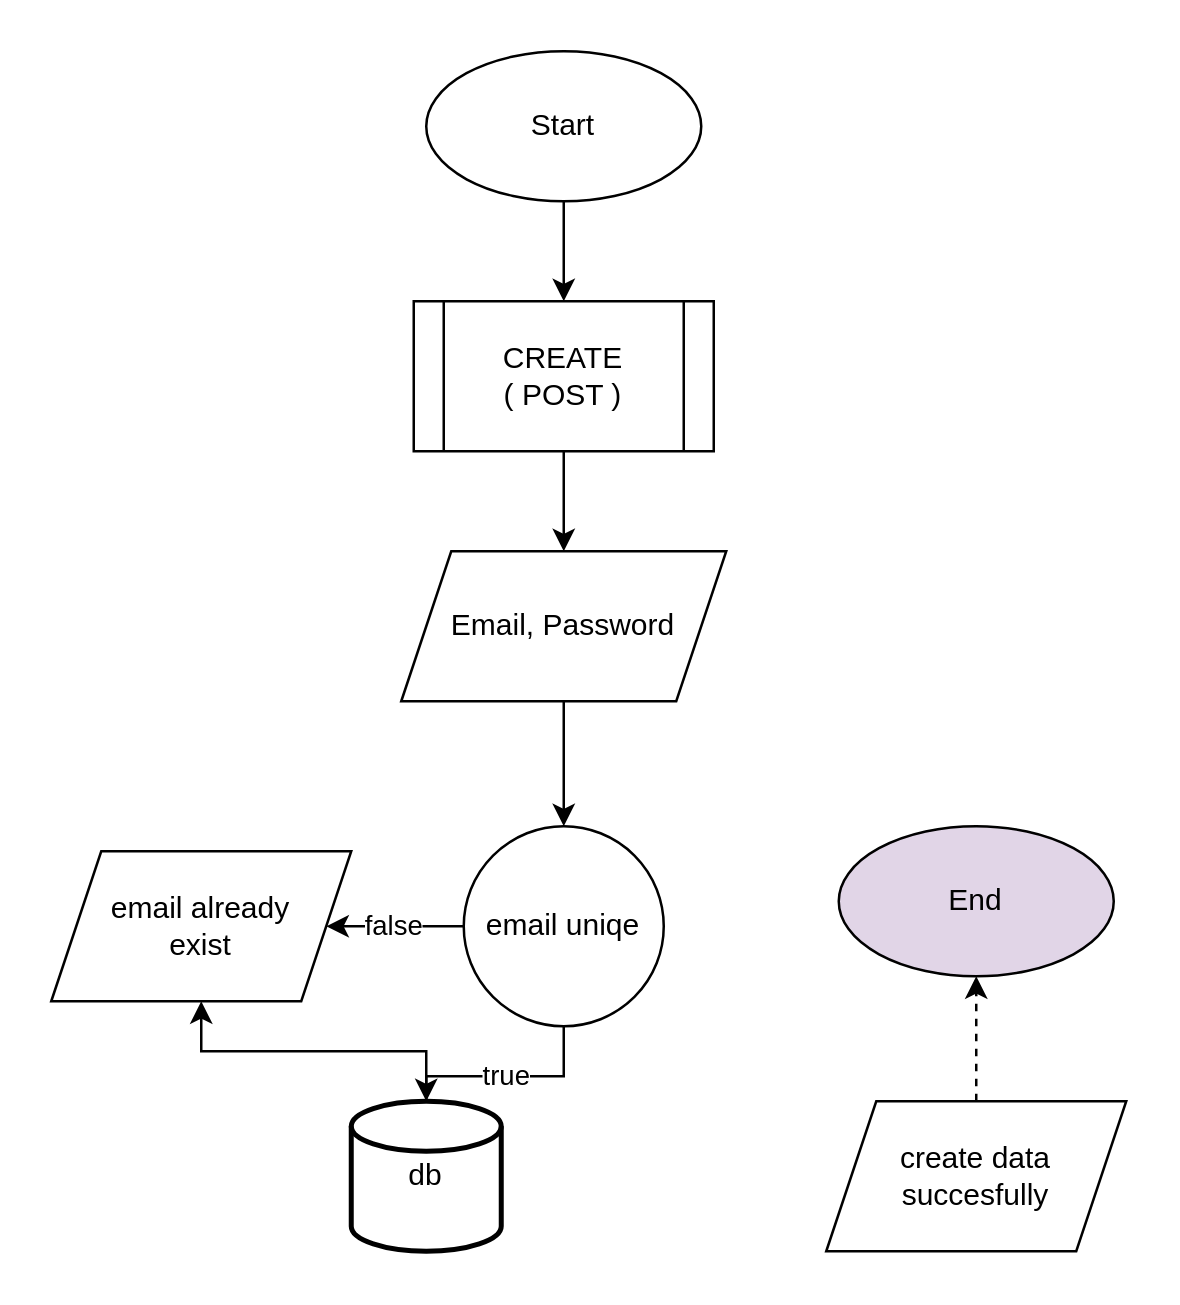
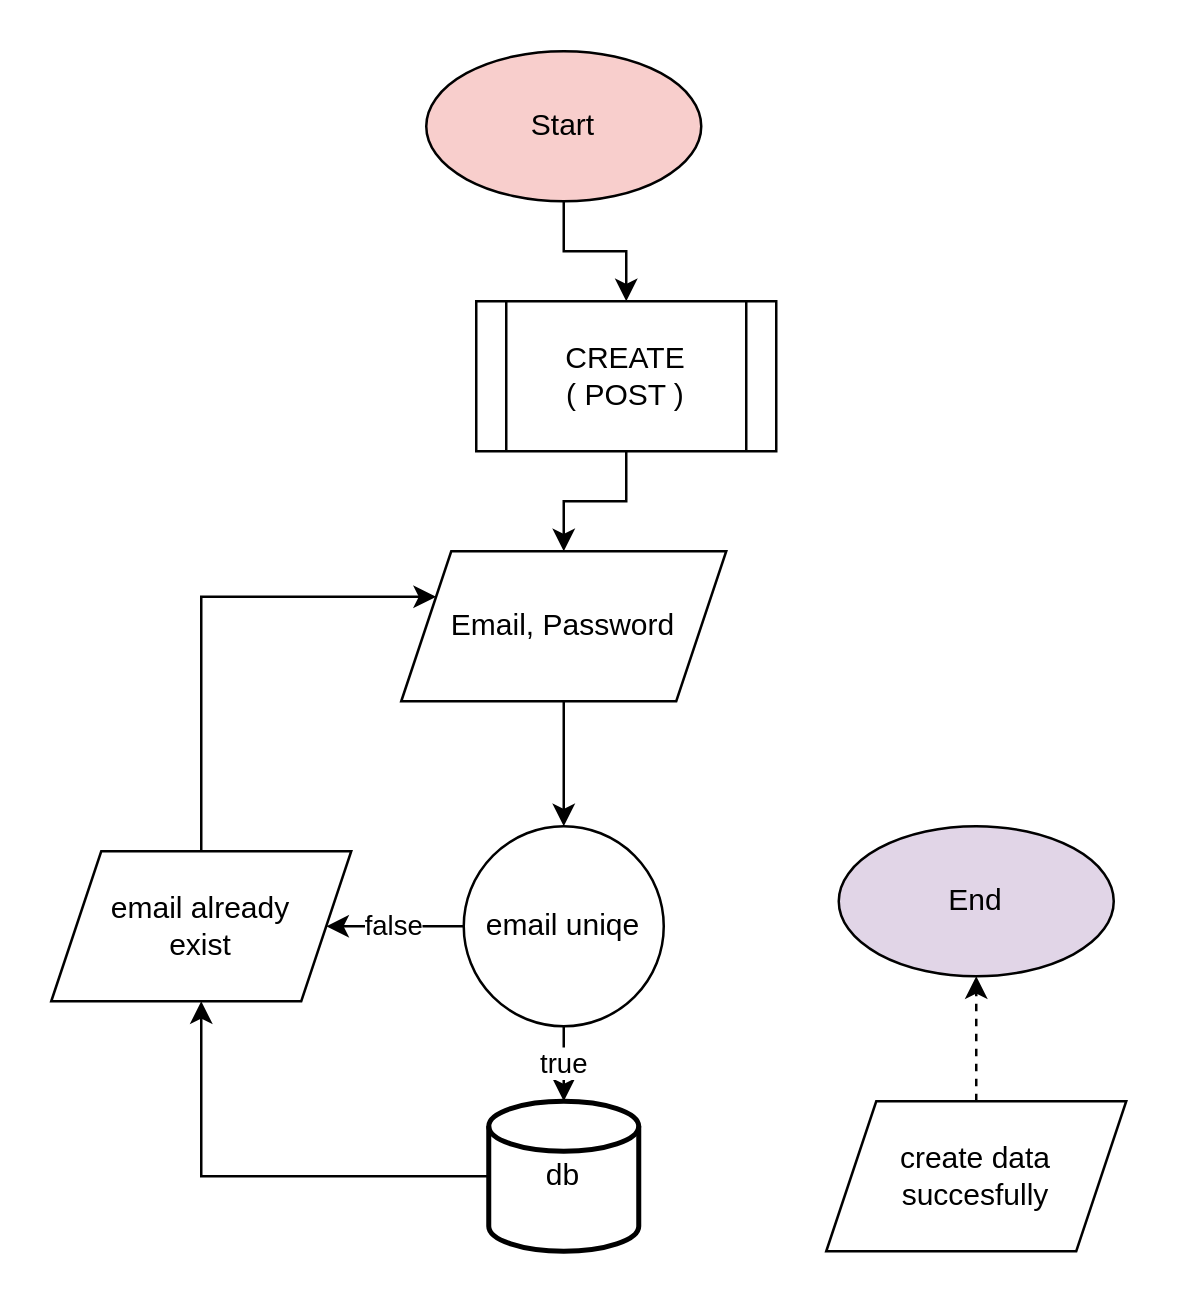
(564, 126) -> (564, 126)
(564, 376) -> (626, 376)
none -> (201, 615)
(426, 1176) -> (564, 1176)
